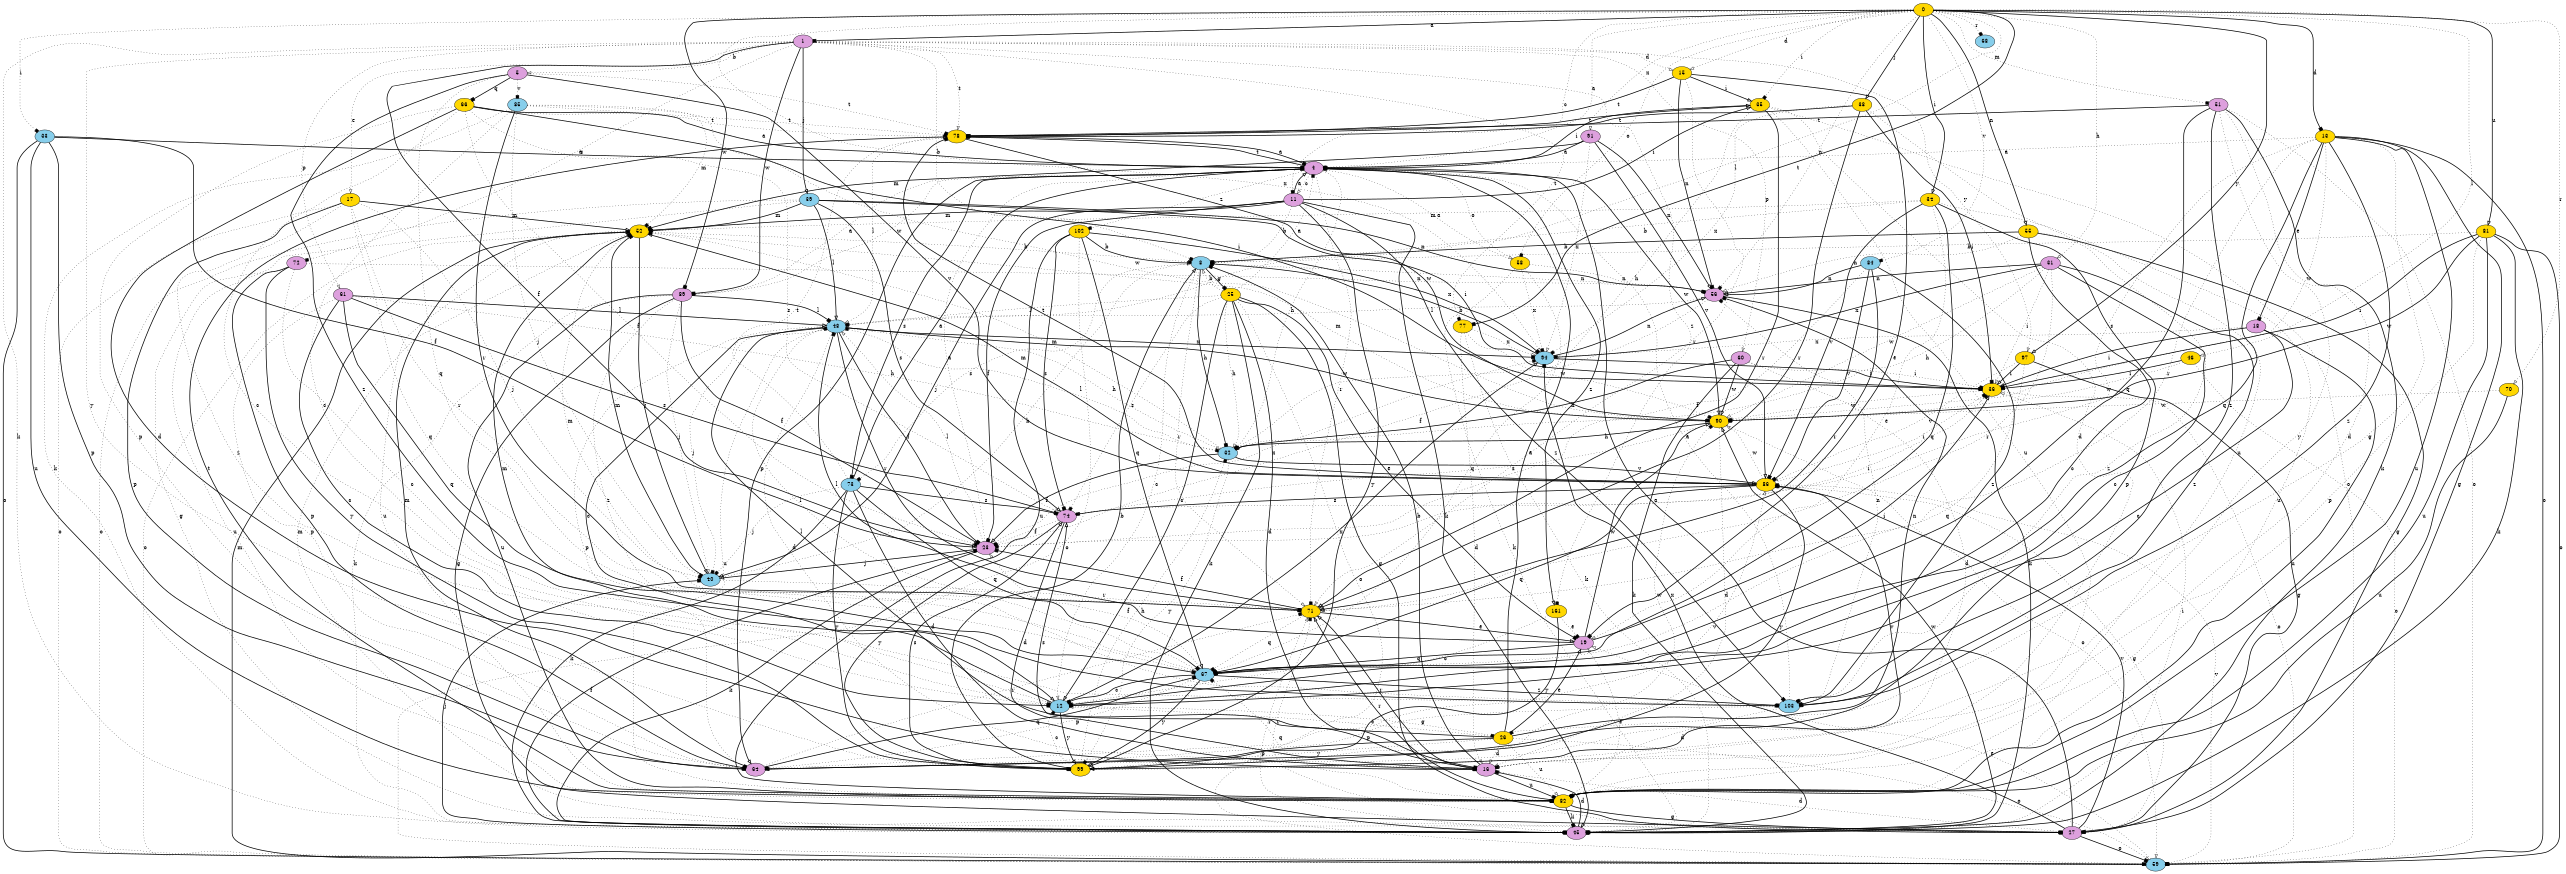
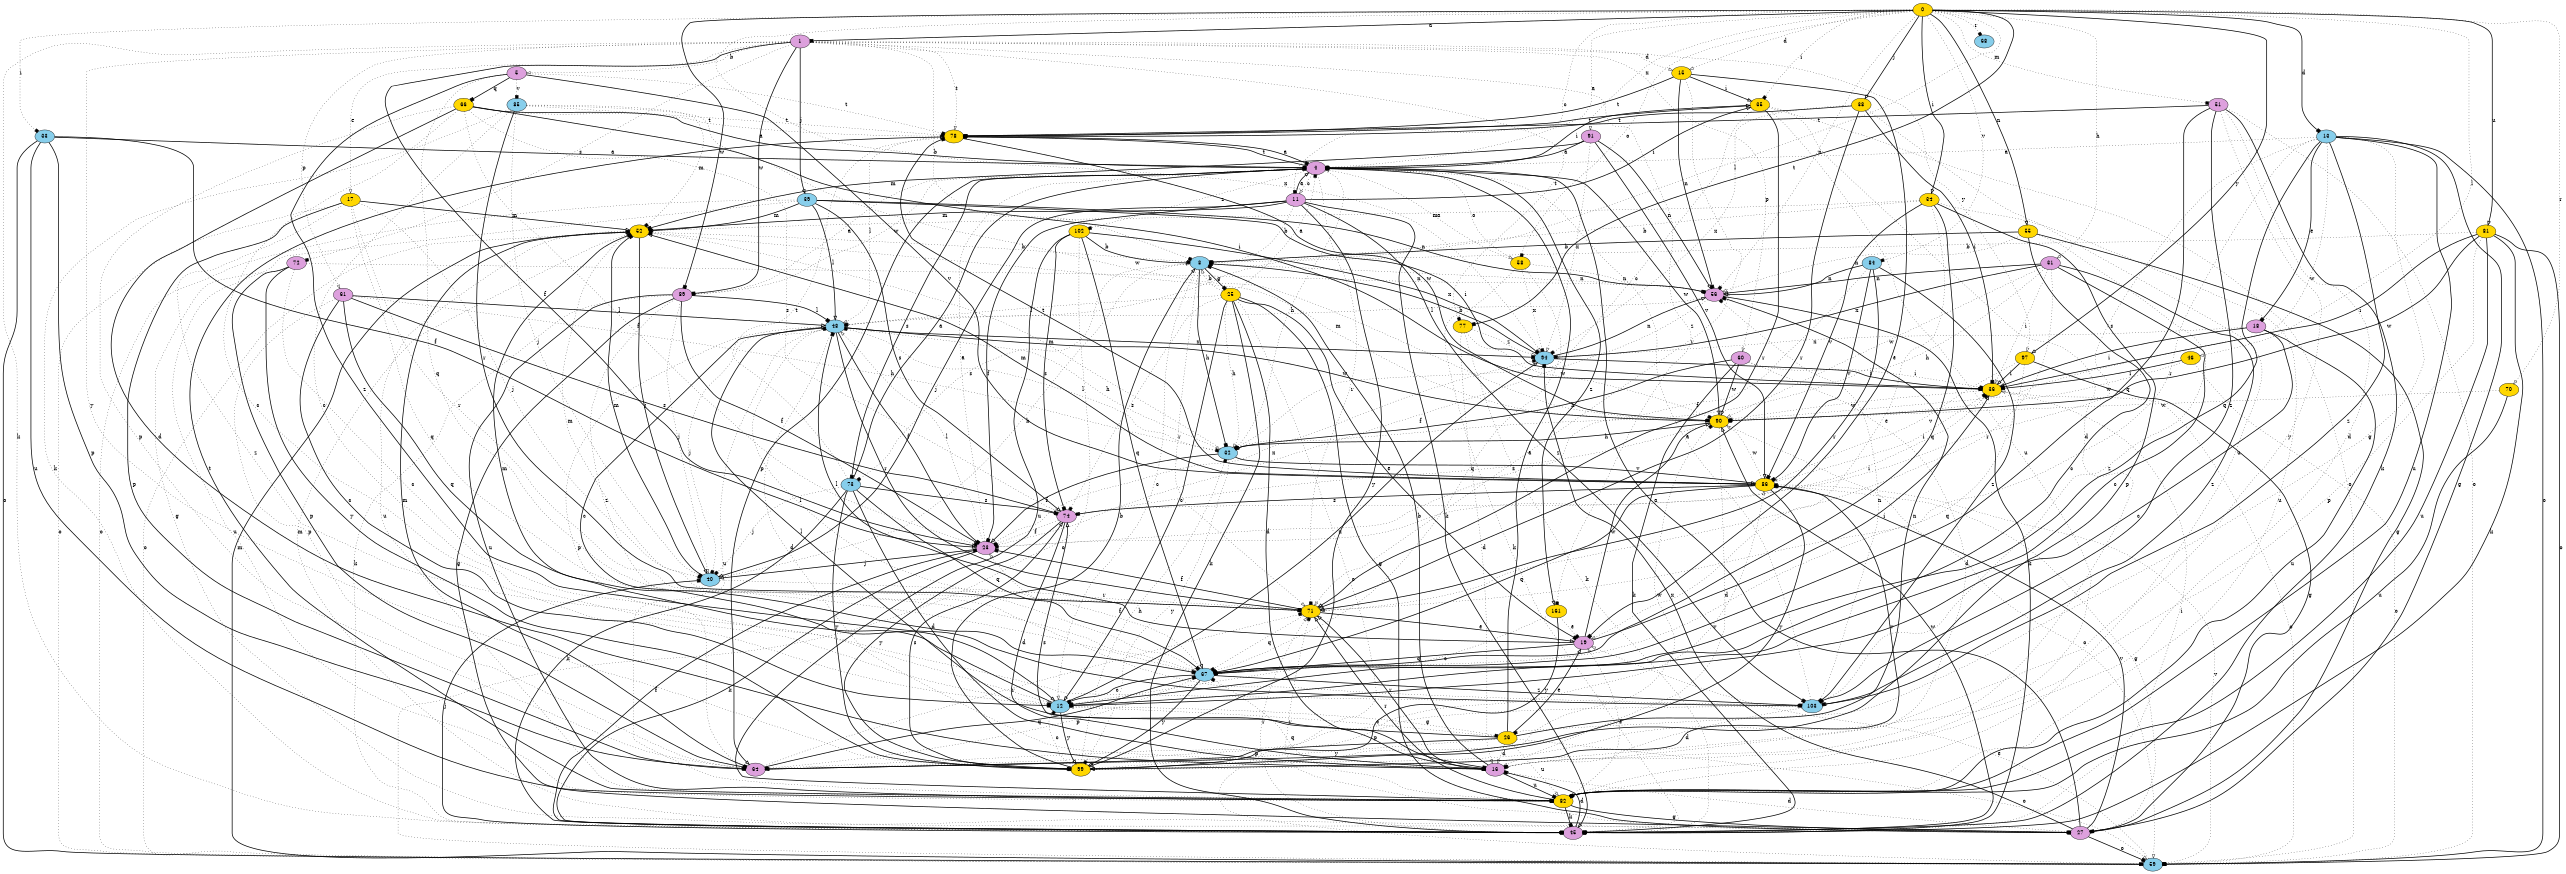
(2325, 136) -> (2326, 136)
(1637, 279) -> (1636, 279)
(1509, 342) -> (1509, 342)
